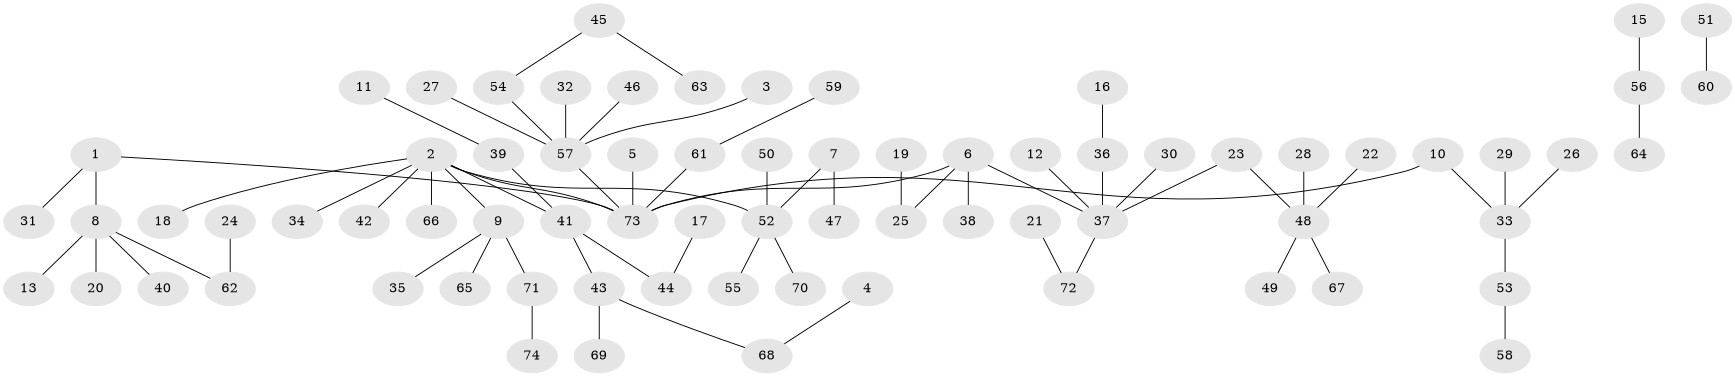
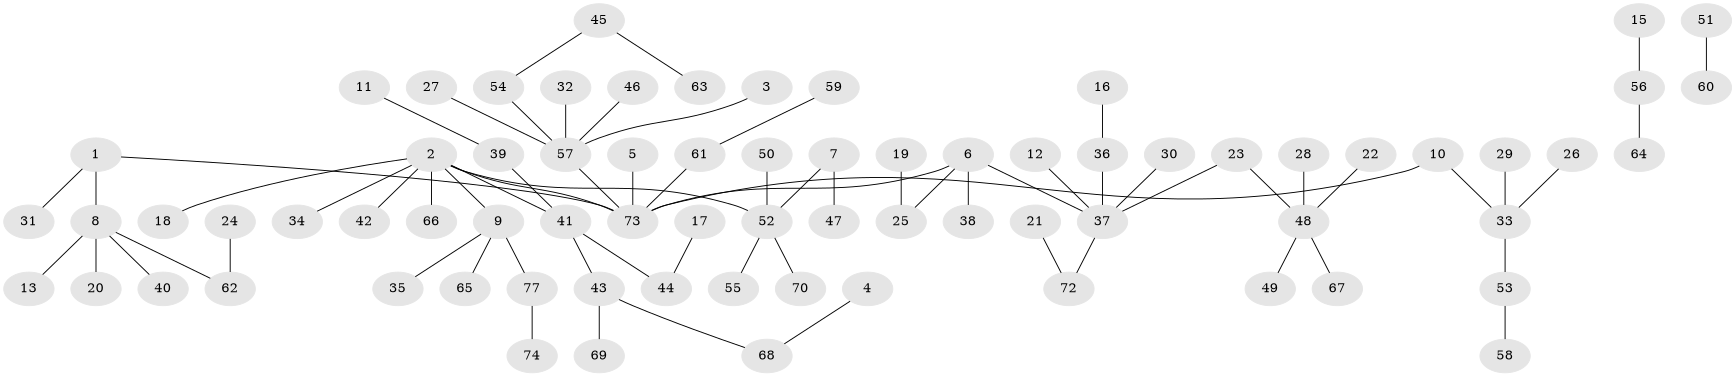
(532, 289) -> (532, 289)
